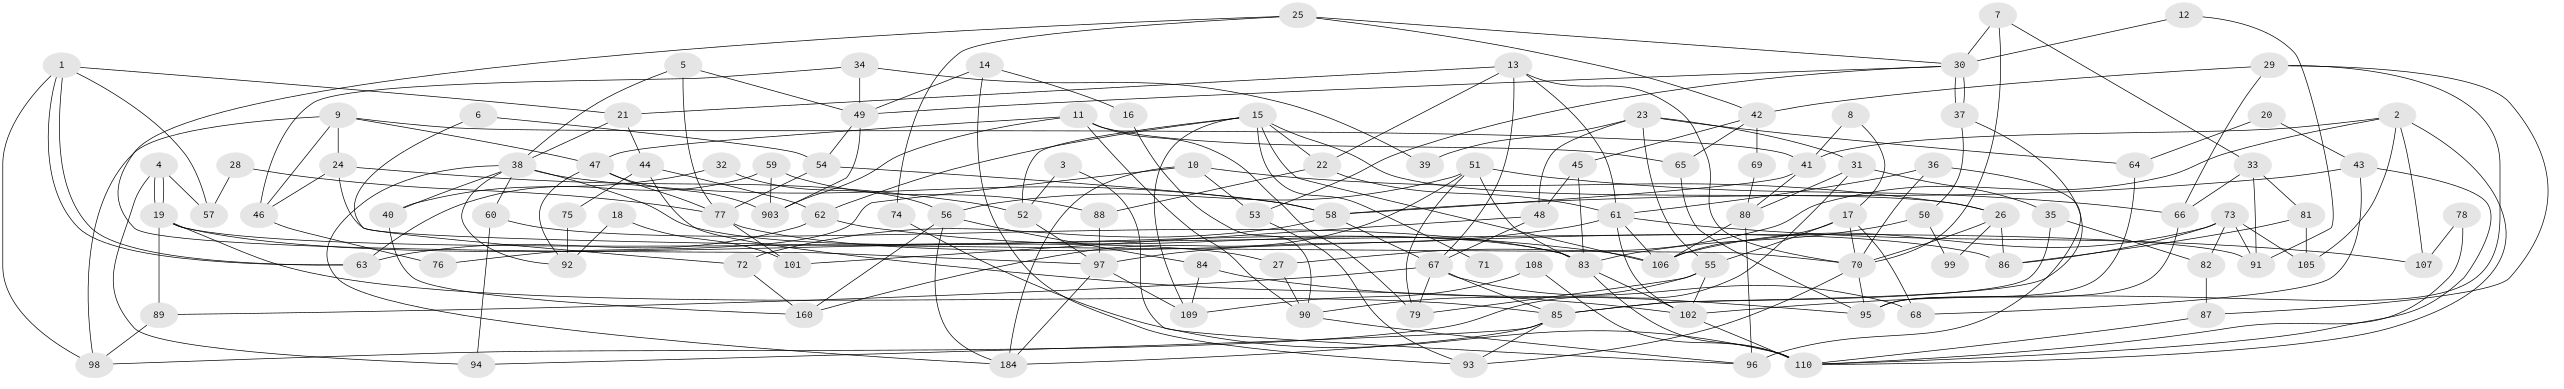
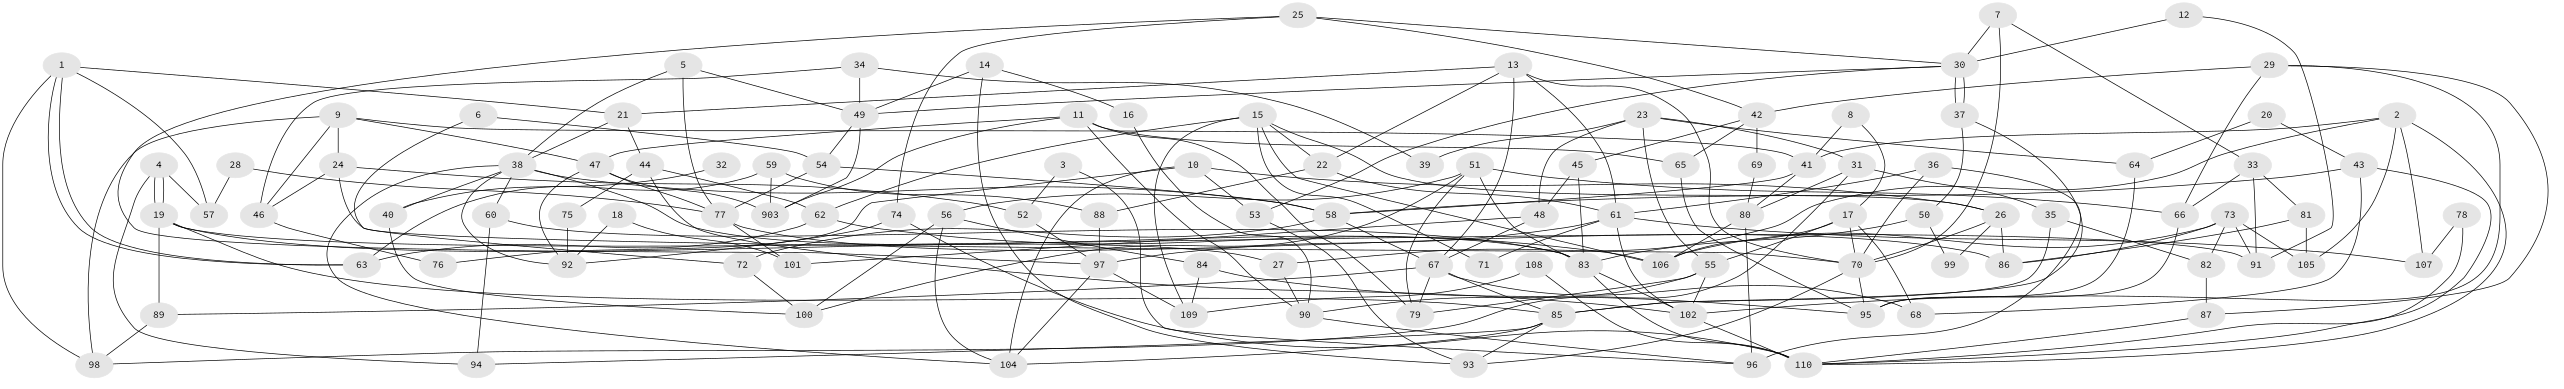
(1111, 135) -> none
(834, 190) -> none
(1638, 240) -> (1549, 238)
none -> (735, 248)
(804, 315) -> (804, 315)
(1008, 365) -> (1008, 365)
